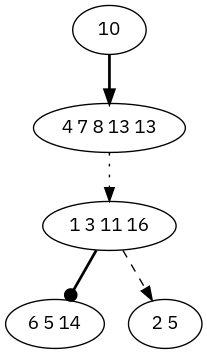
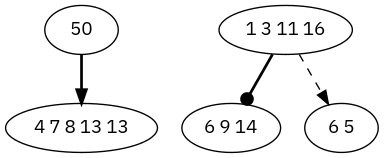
(109, 30) -> (82, 30)
(109, 170) -> none
(55, 324) -> (231, 128)
(165, 324) -> (342, 128)
